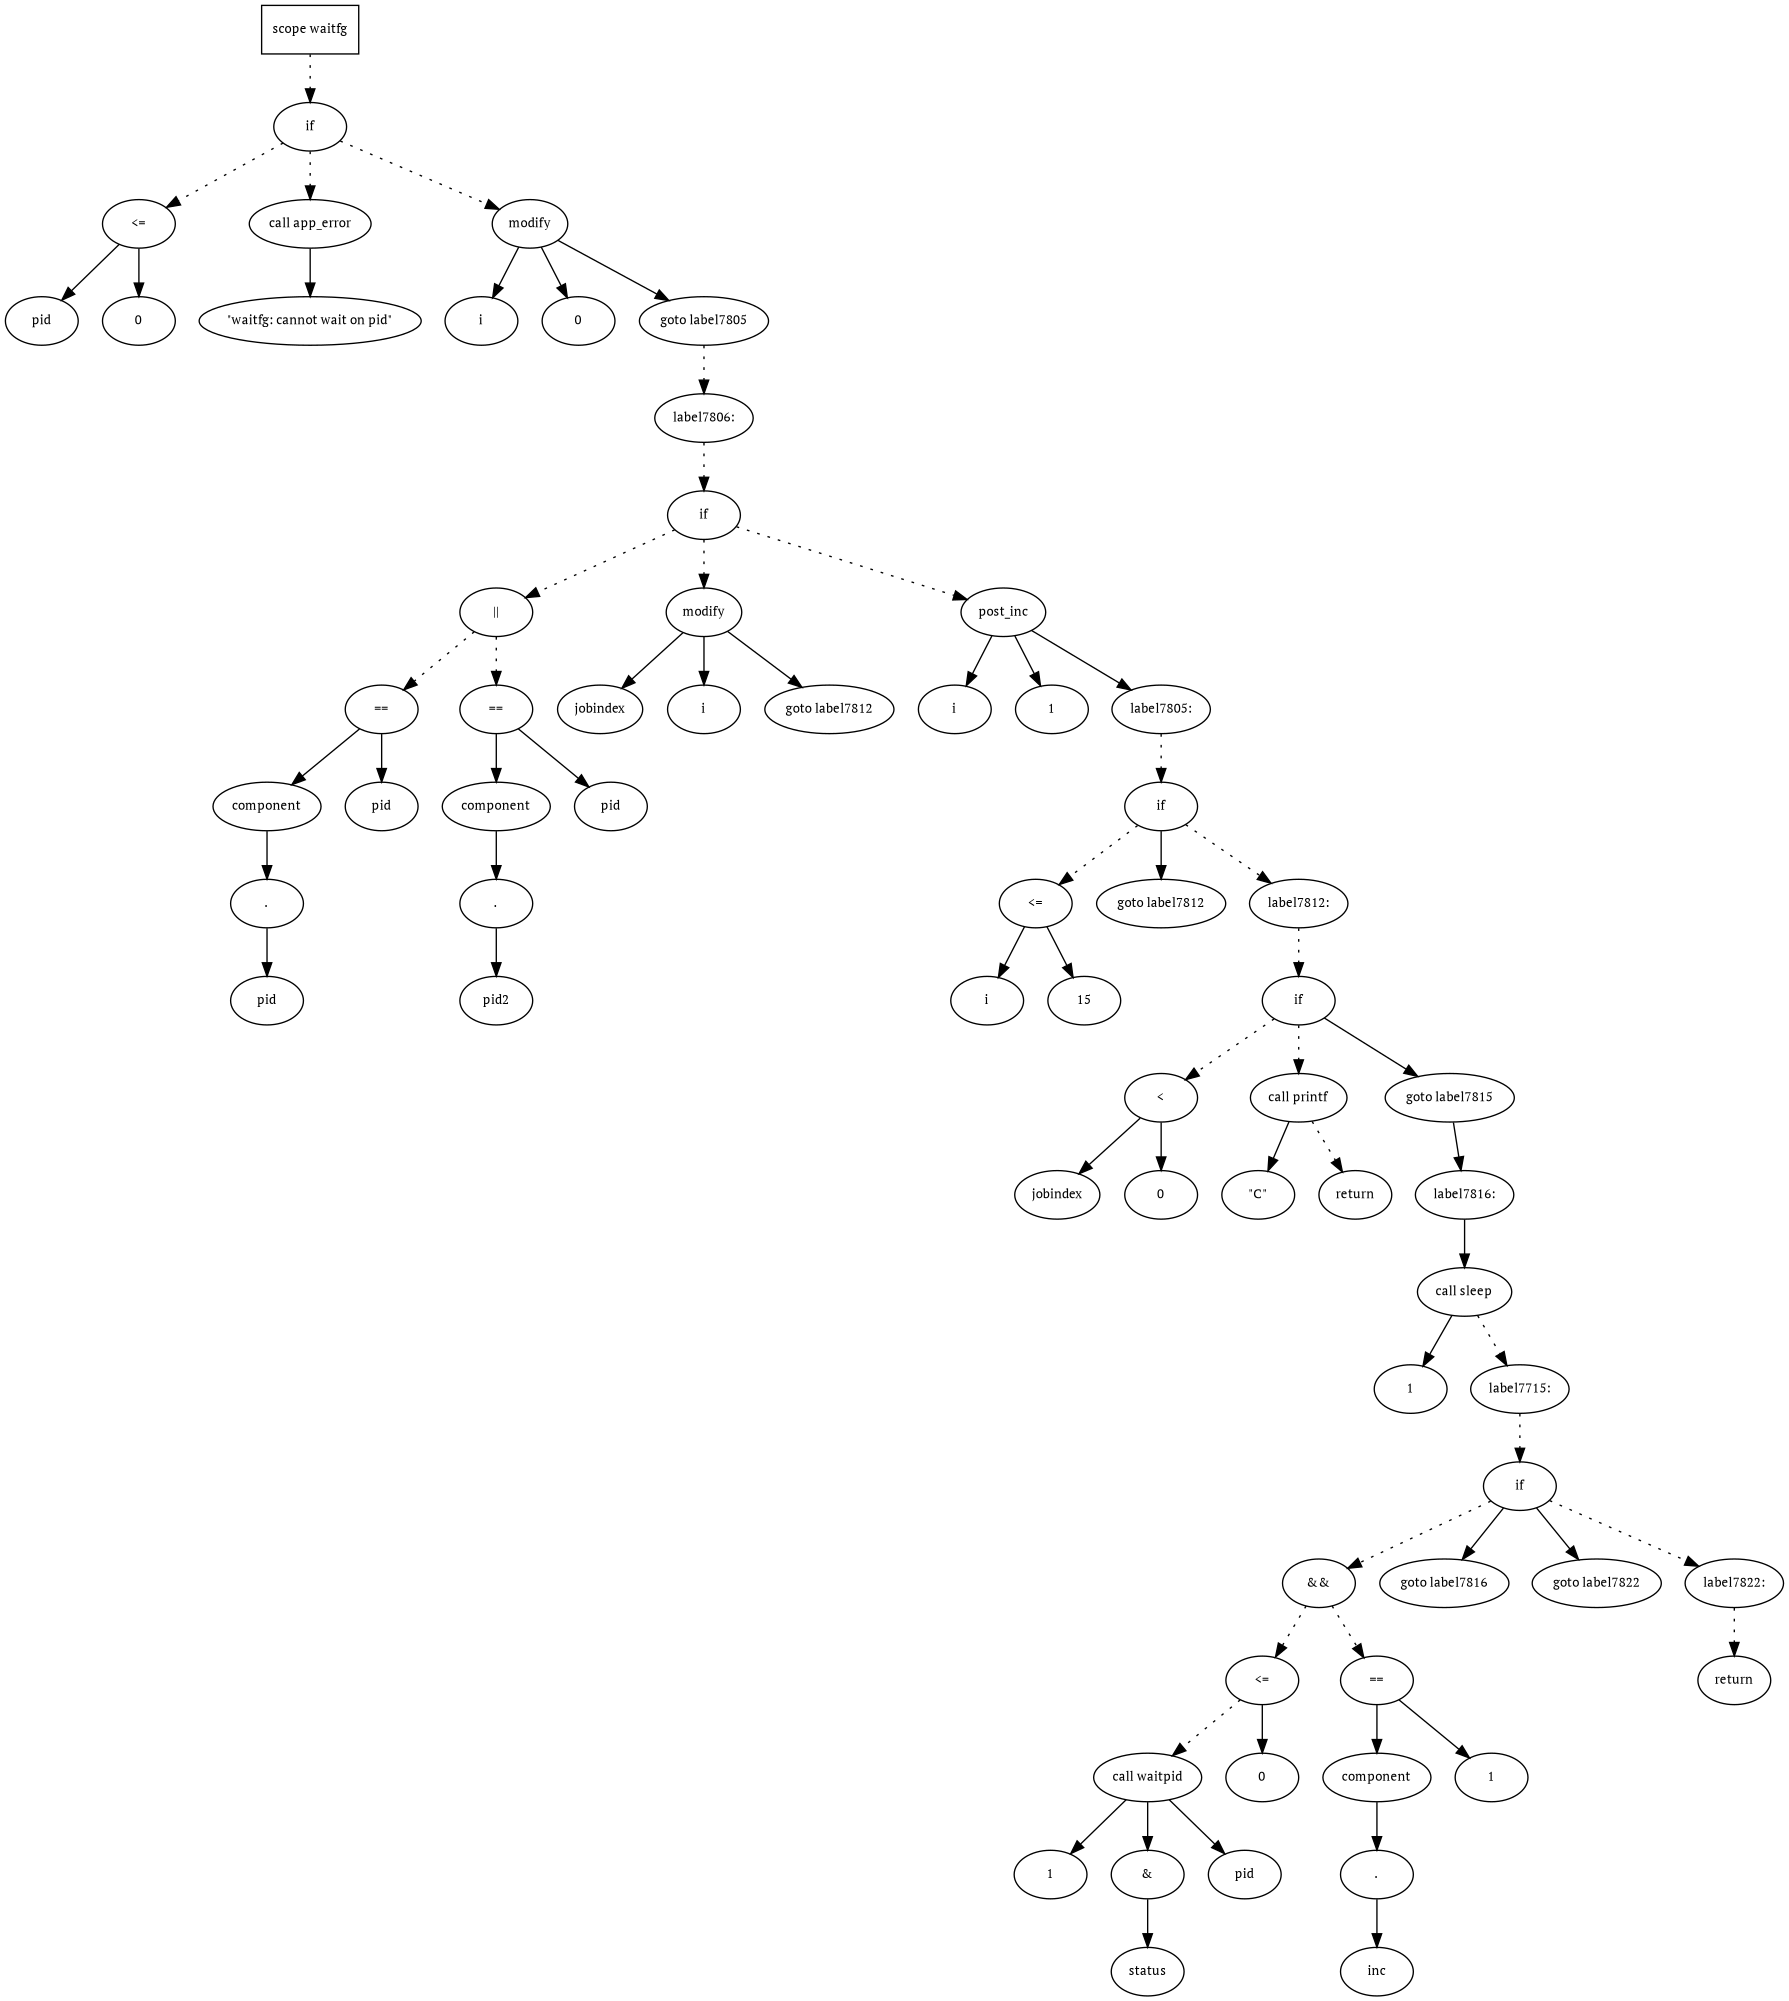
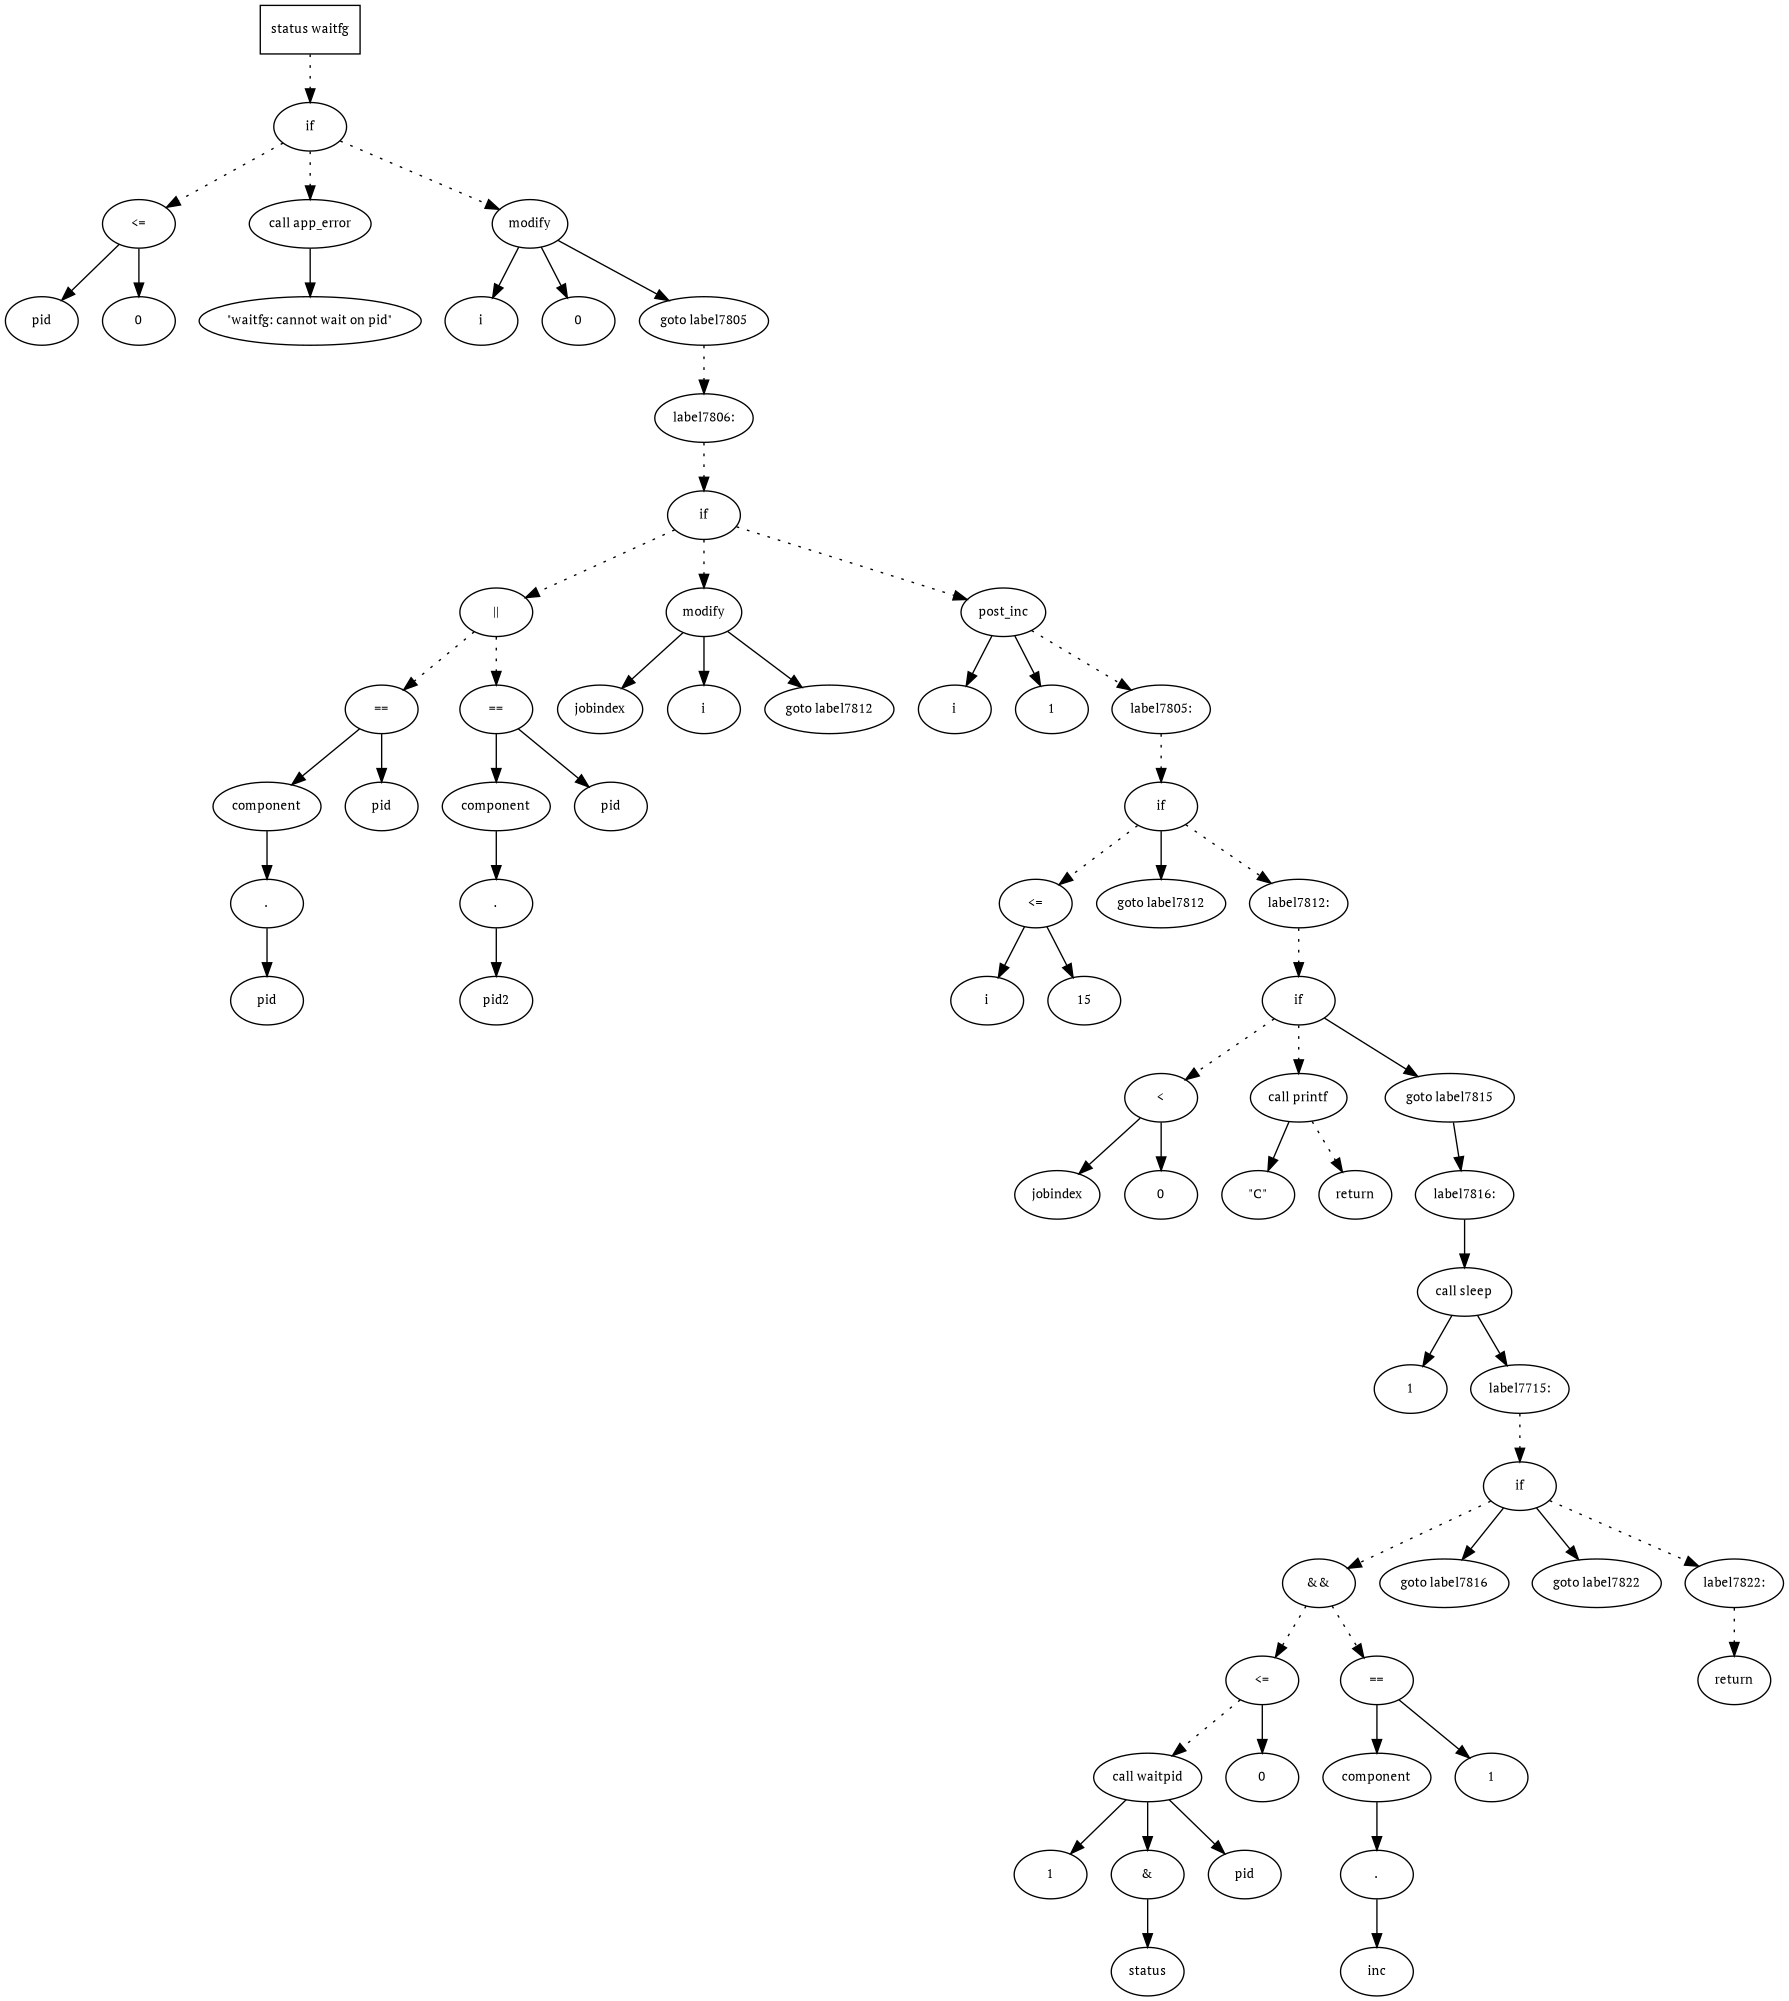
(310, 30) -> (310, 30)
(1075, 657) -> (1075, 657)
(1489, 1335) -> (1489, 1335)
